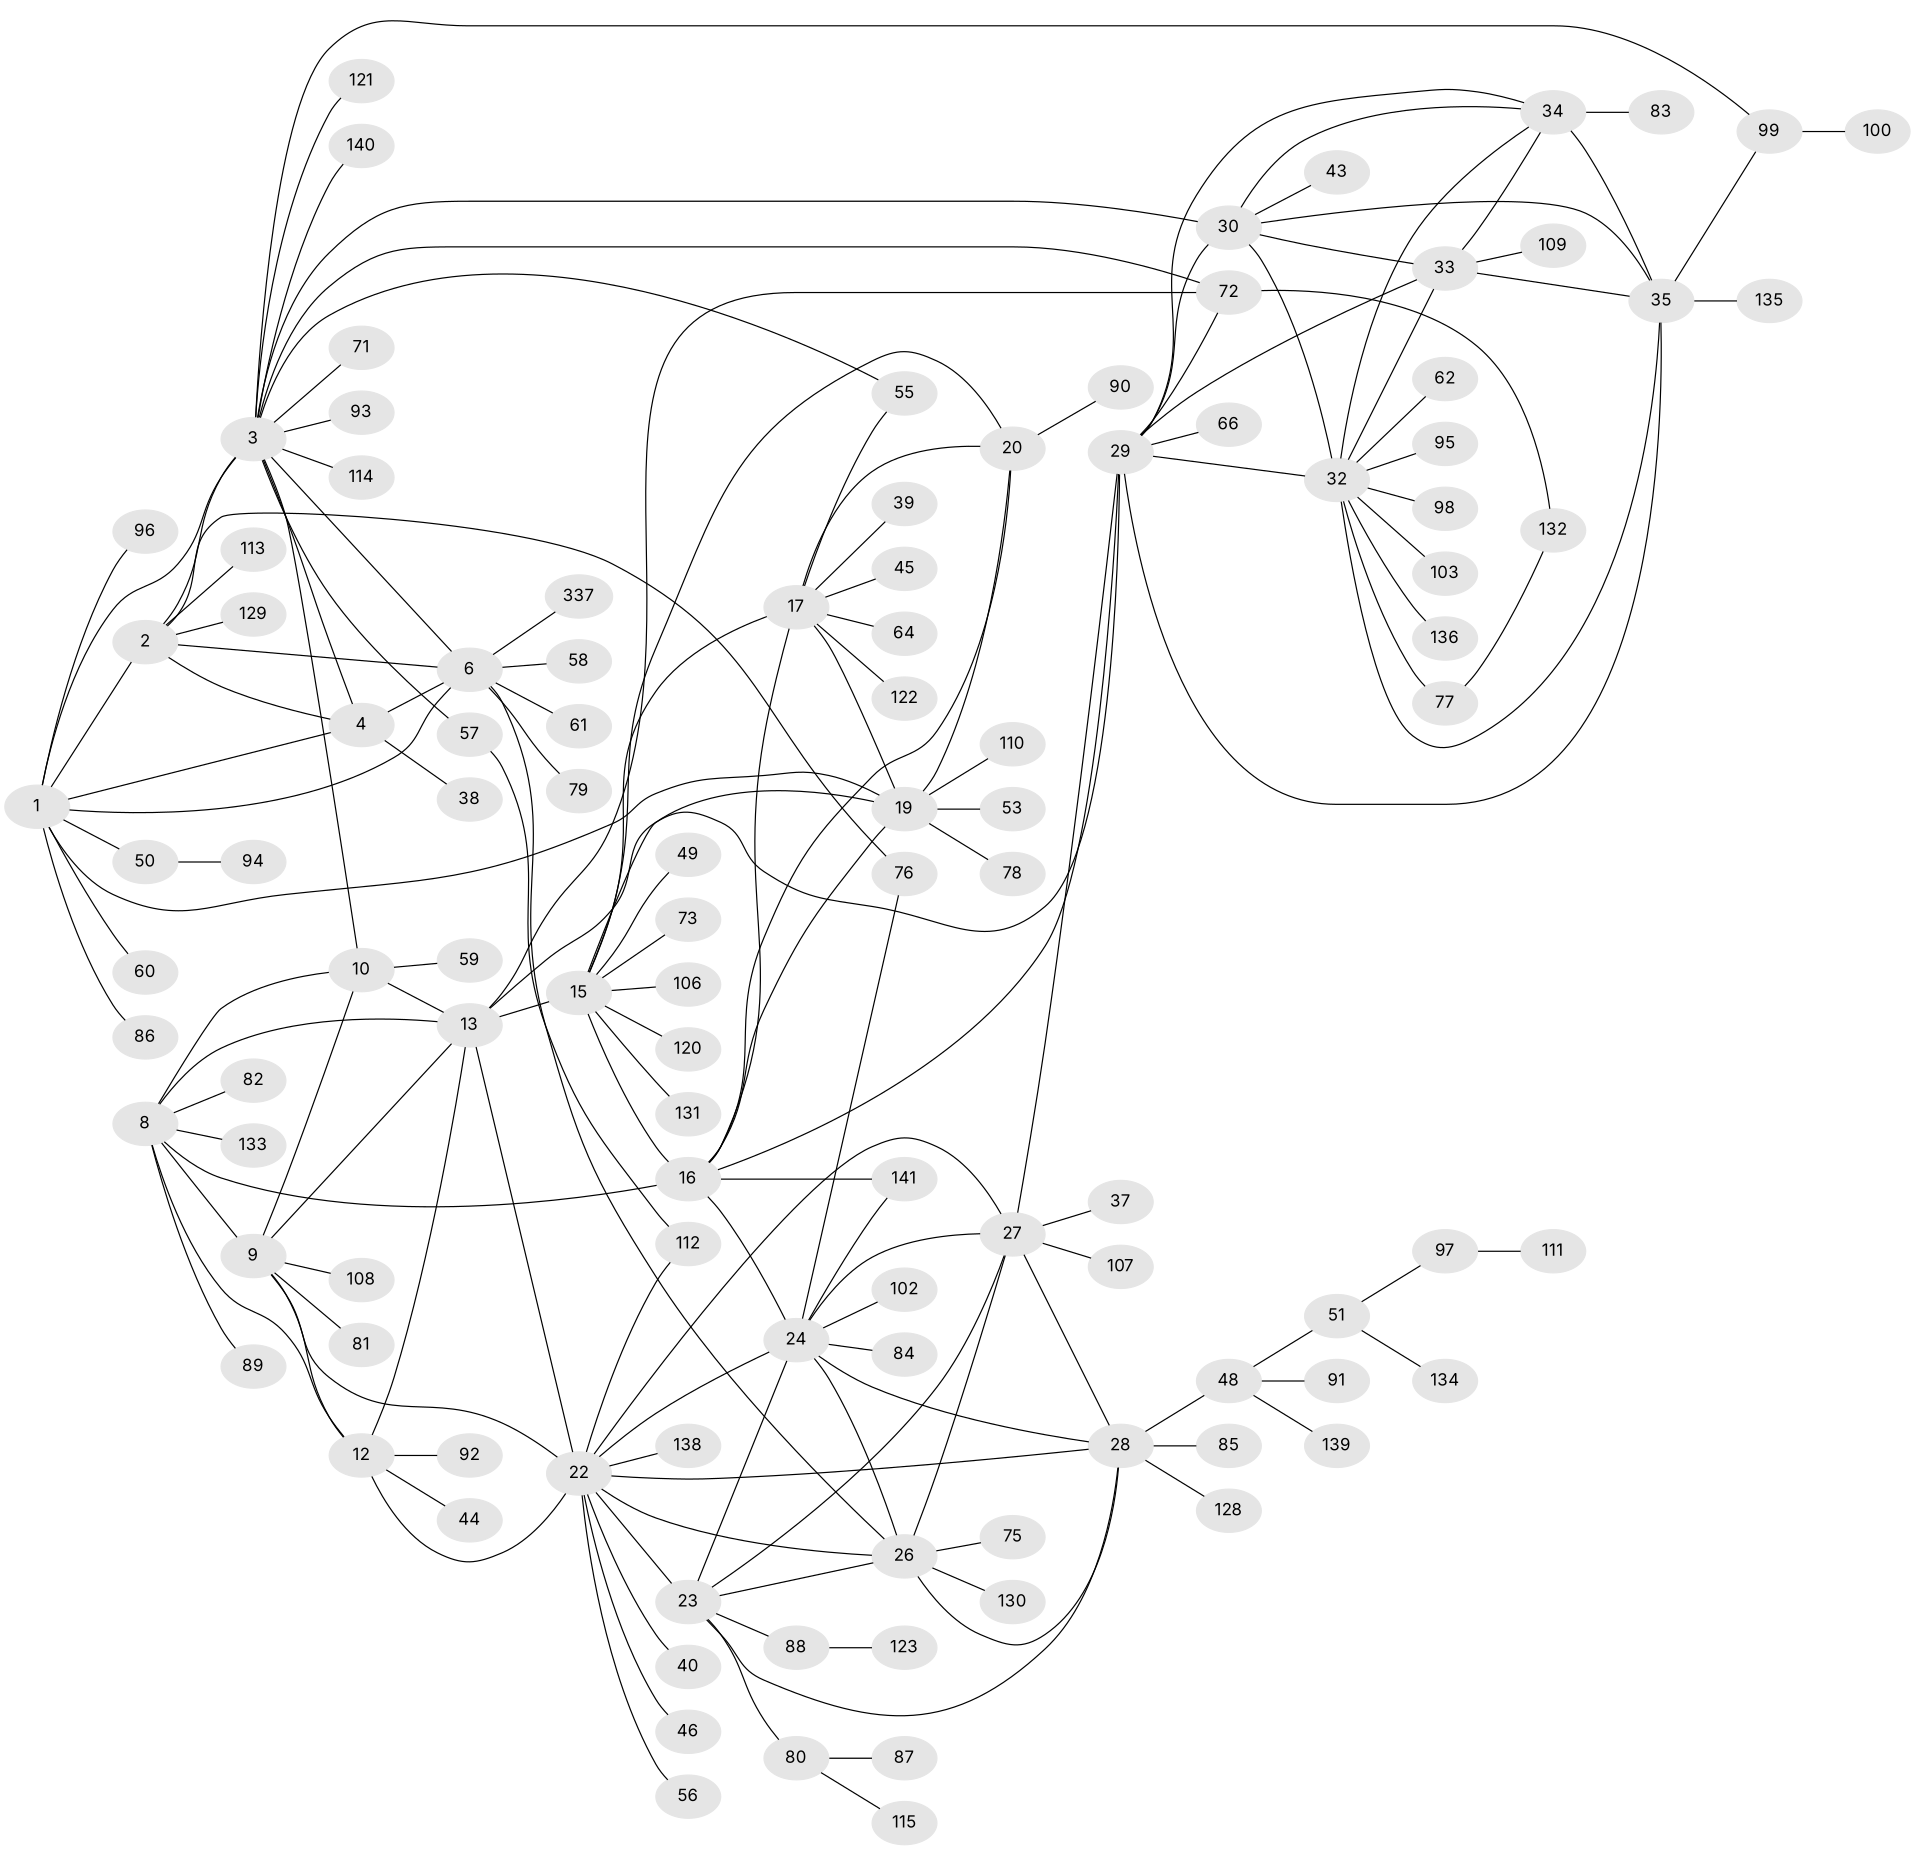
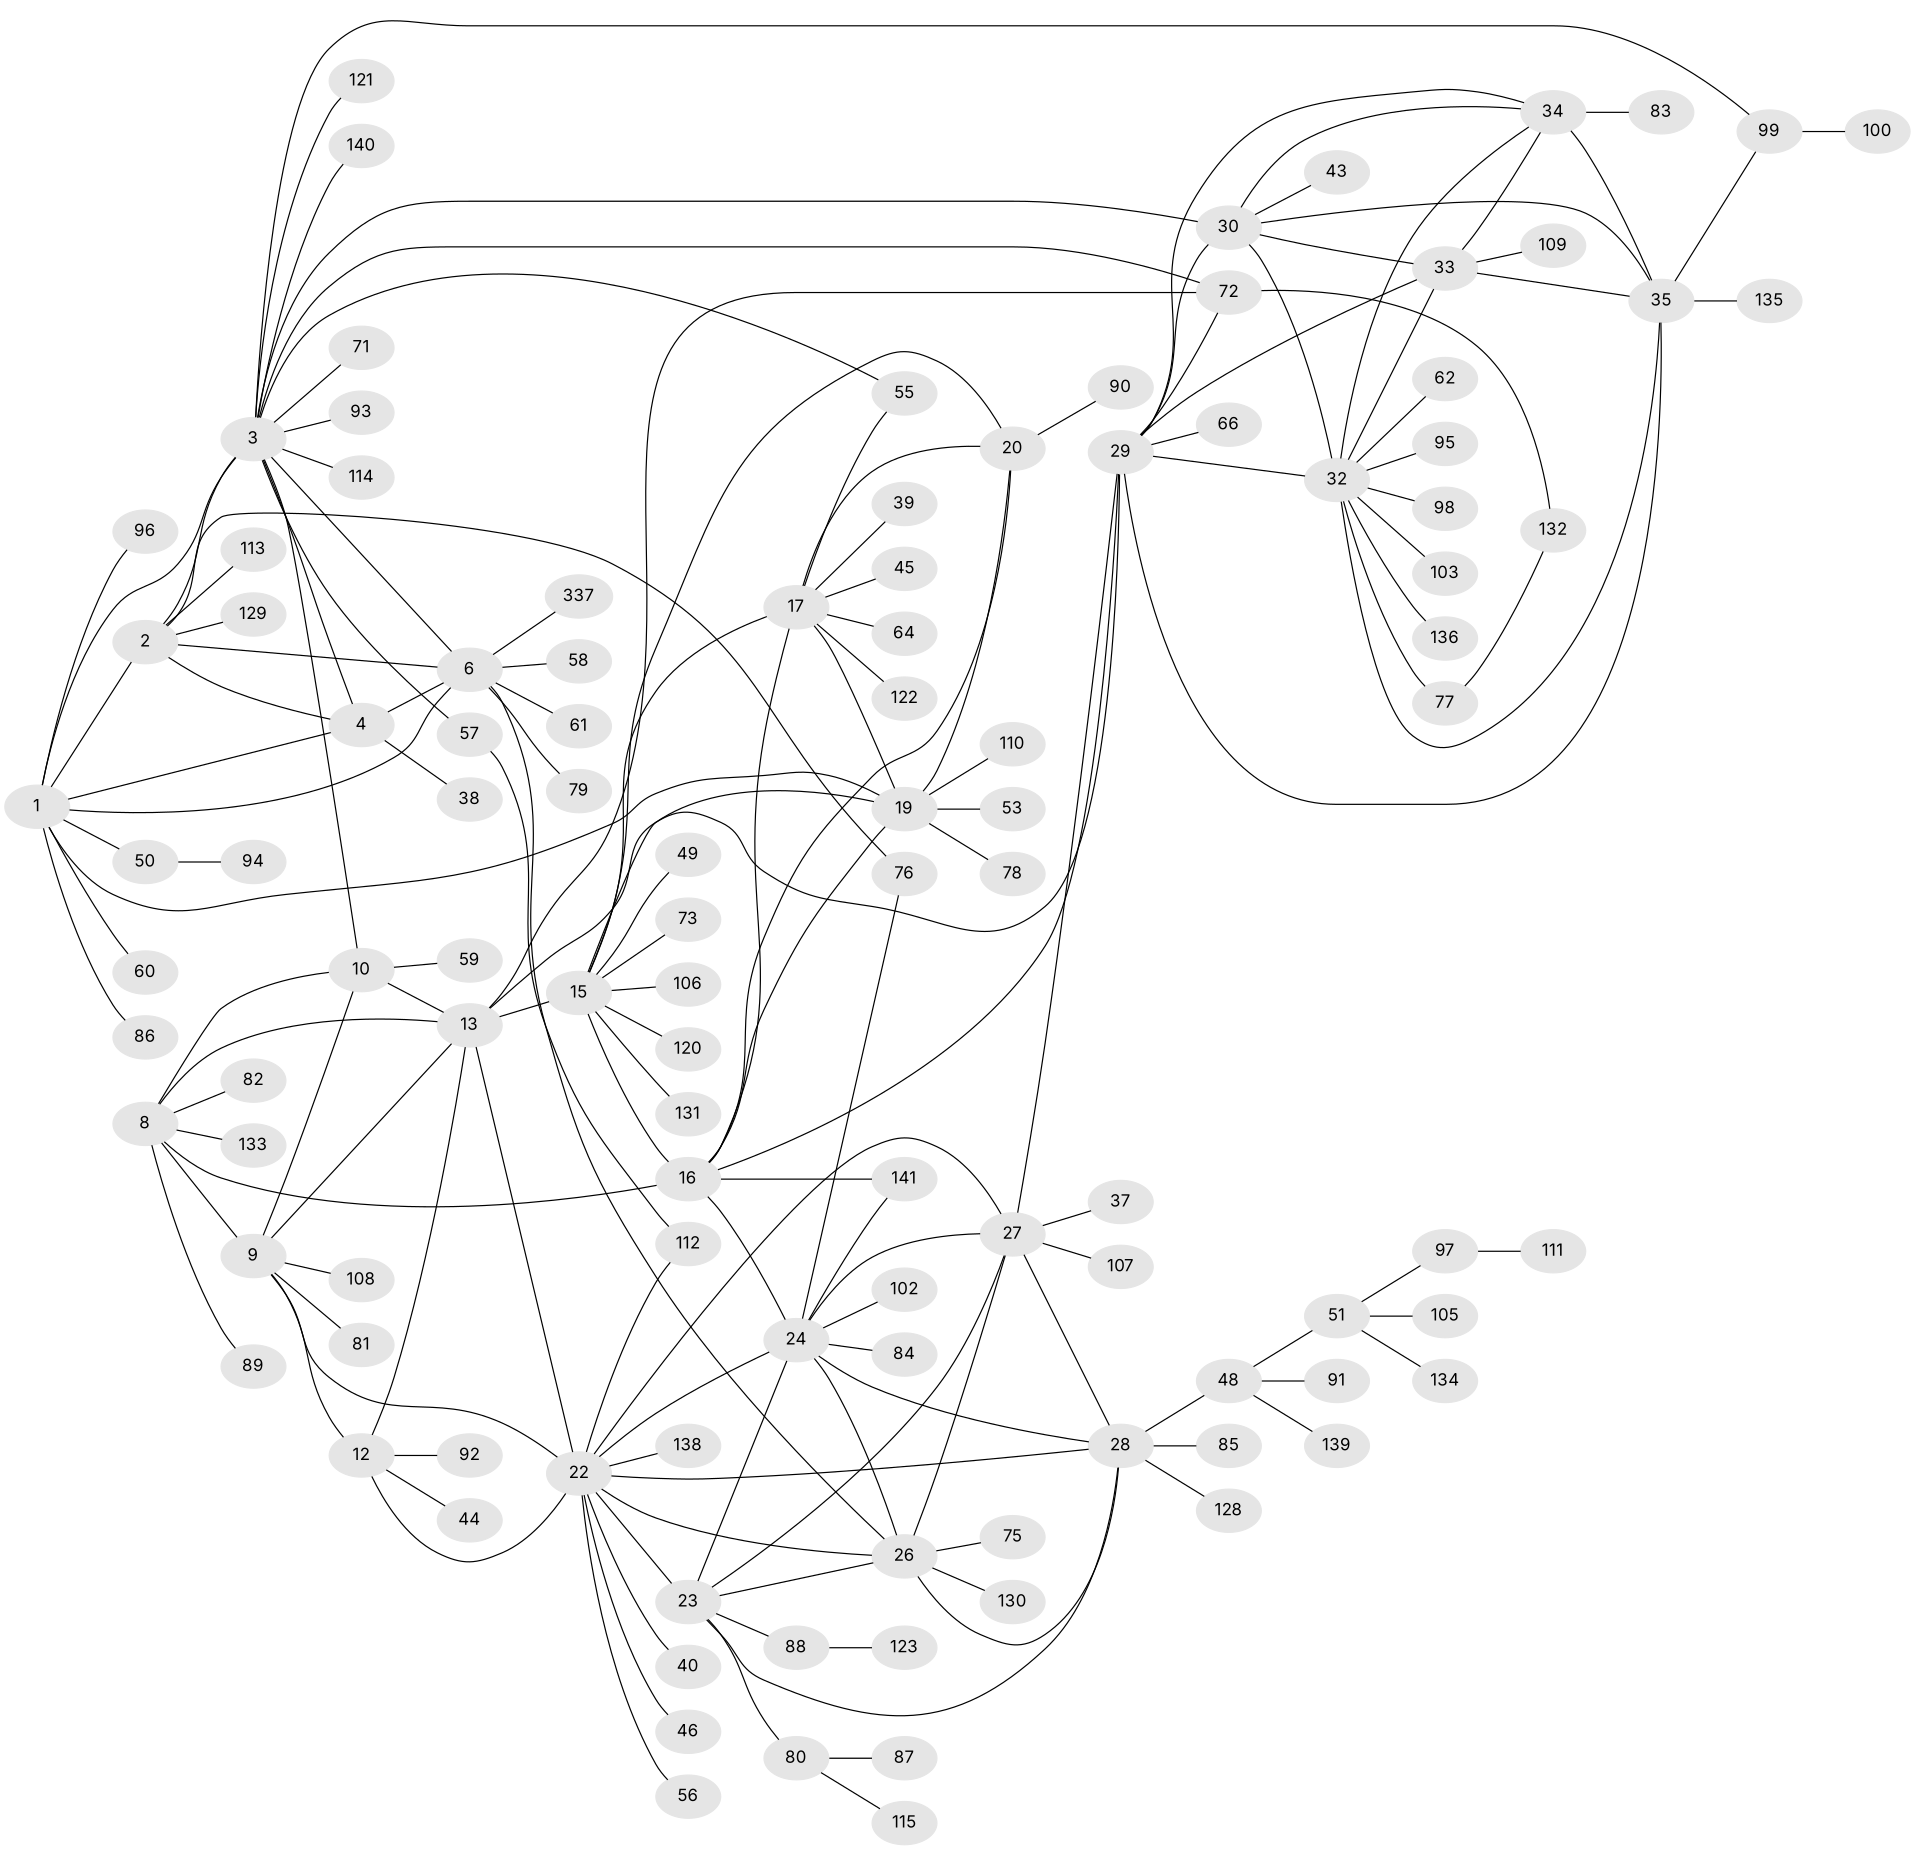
(235, 1302) -> none
none -> (1445, 1316)
